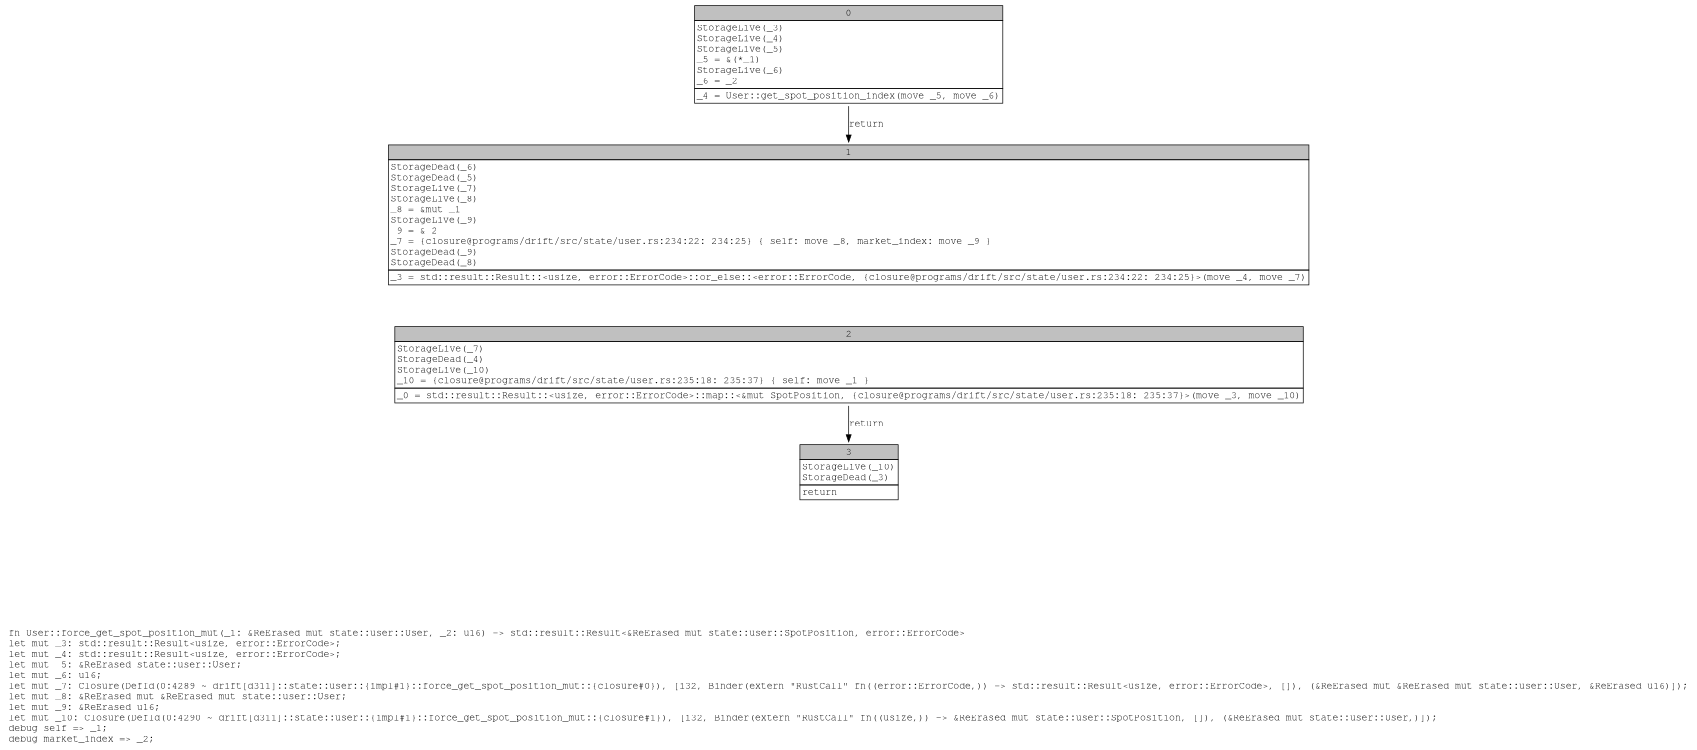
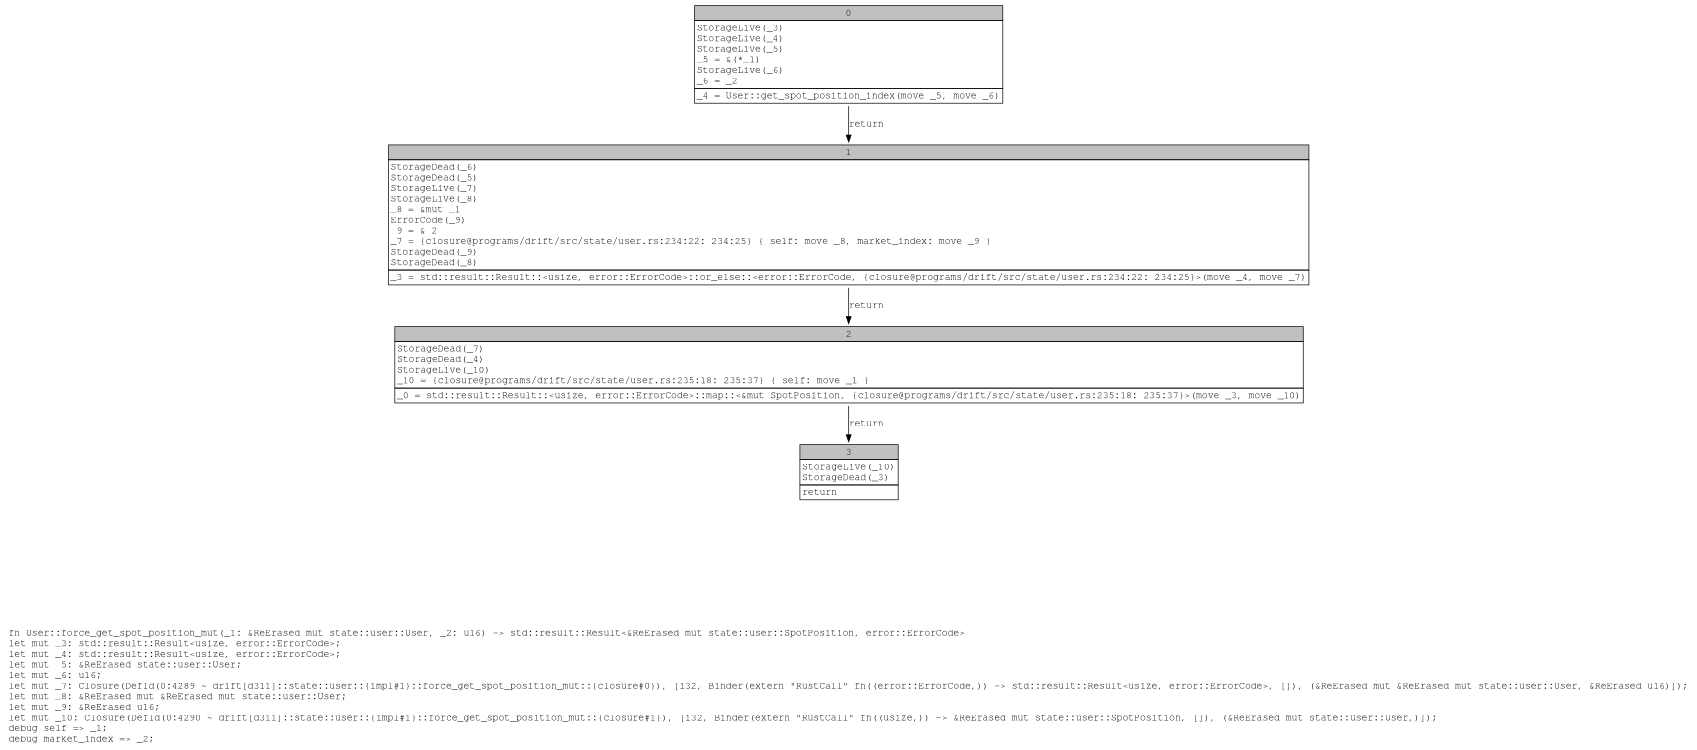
(434, 220) -> (429, 220)
none -> (849, 302)
(441, 349) -> (441, 349)
